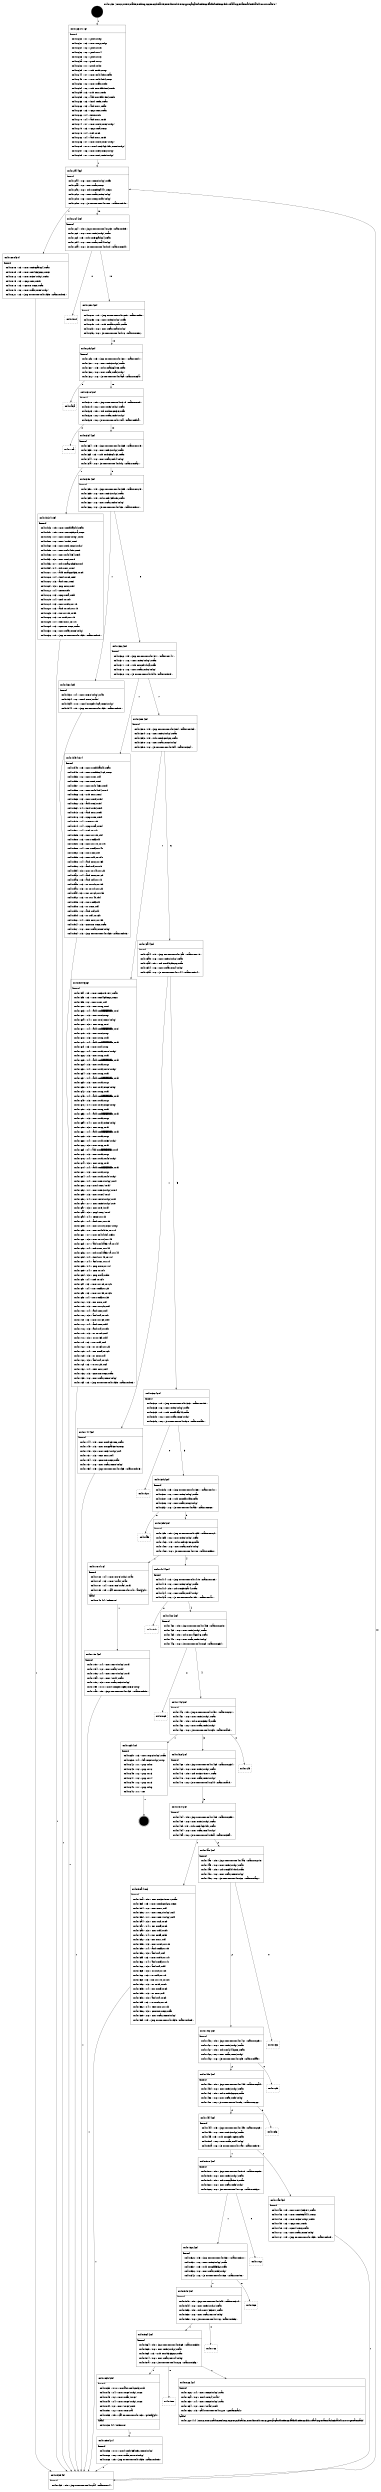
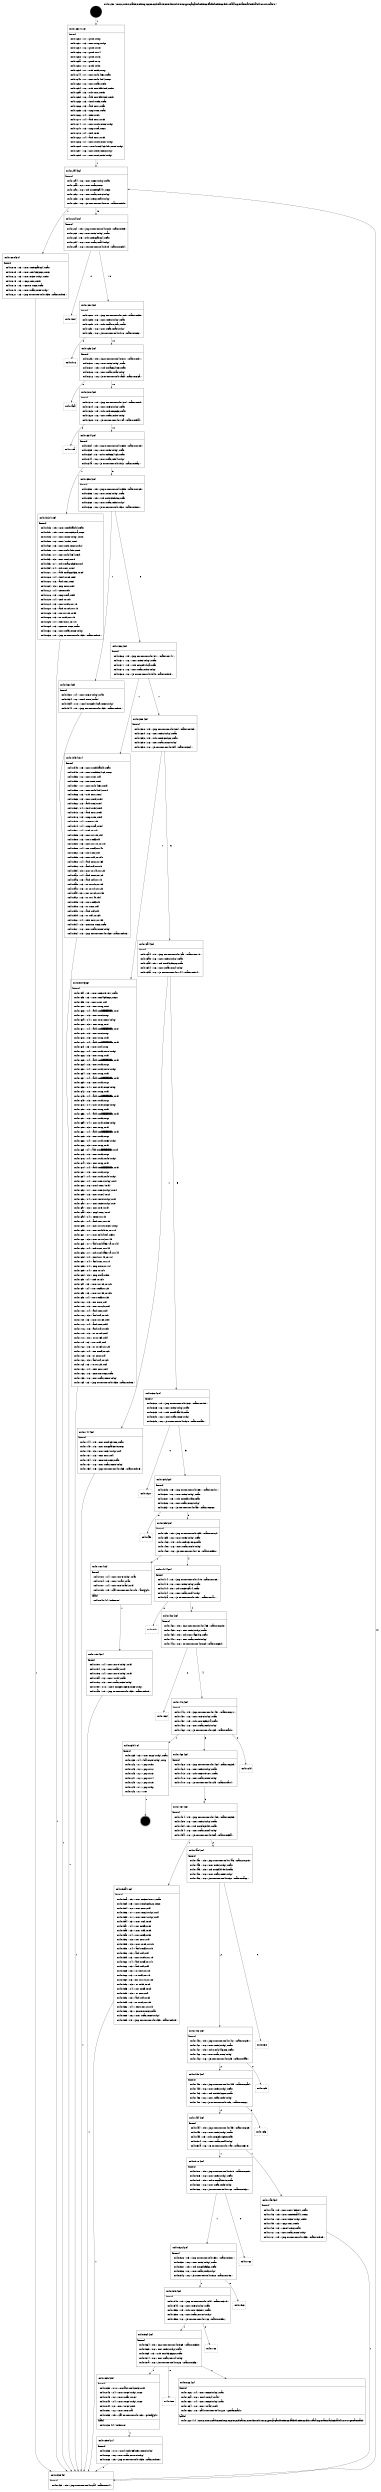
none -> (71, 363)
